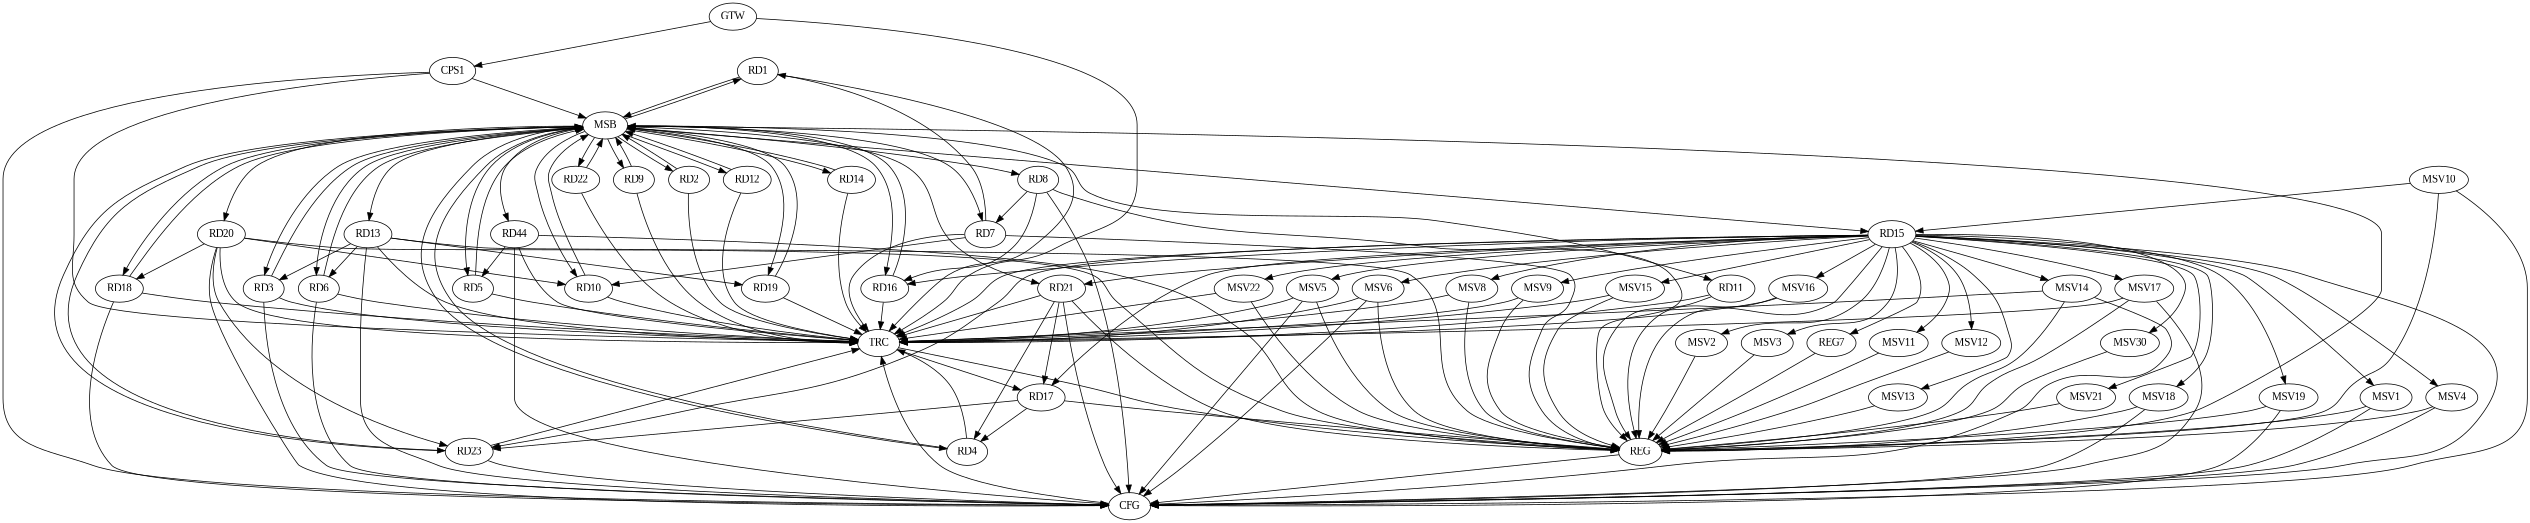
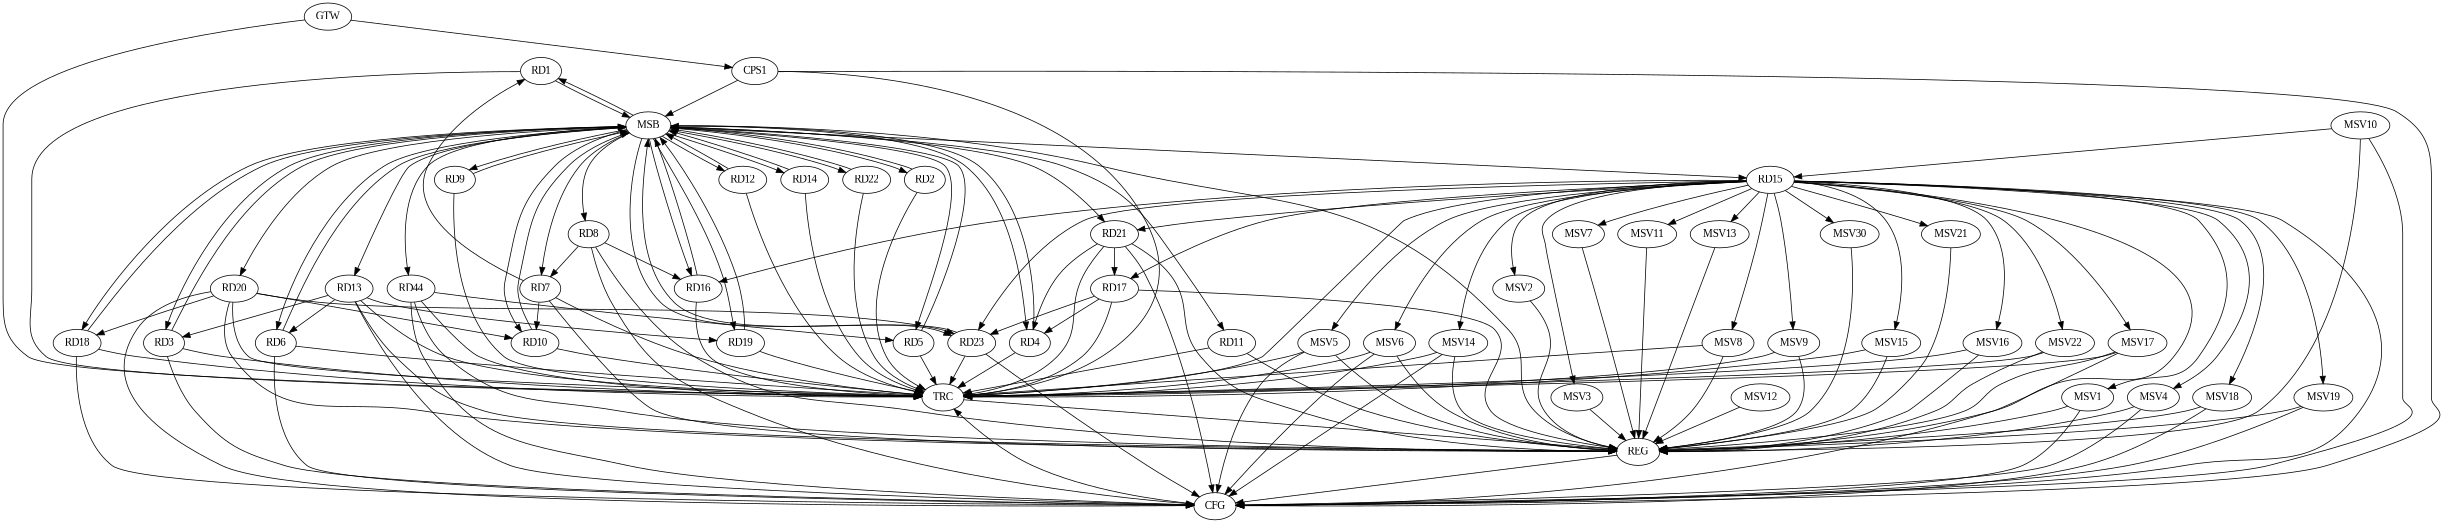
(1955, 272) -> none
(1831, 343) -> (1578, 234)
(955, 369) -> (1063, 370)
